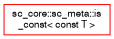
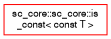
(57, 20) -> (56, 20)
